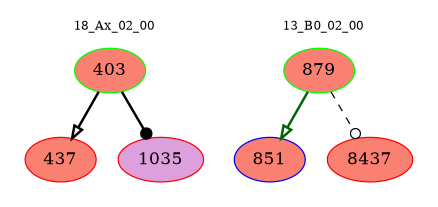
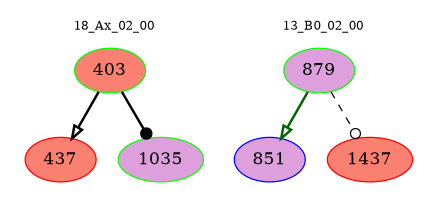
(319, 71) -> (319, 71)
(161, 160) -> (161, 160)
(270, 160) -> (270, 160)
(370, 160) -> (370, 160)
